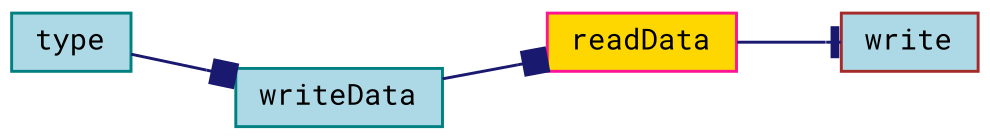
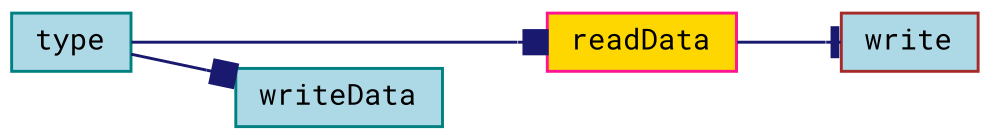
(480, 72) -> (324, 42)
